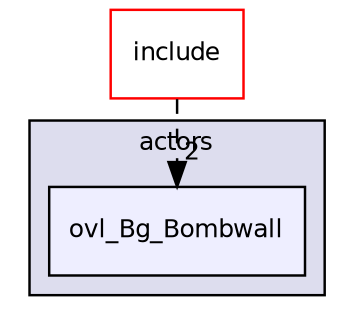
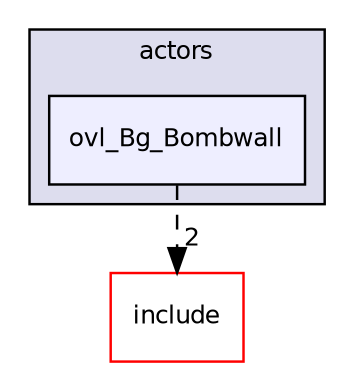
(177, 135) -> (177, 220)
